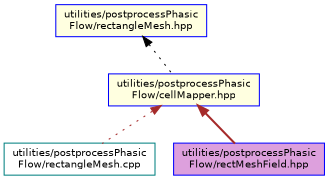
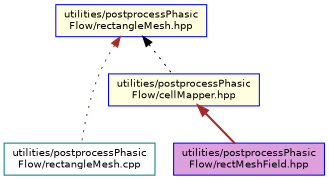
(127, 127) -> (93, 92)
